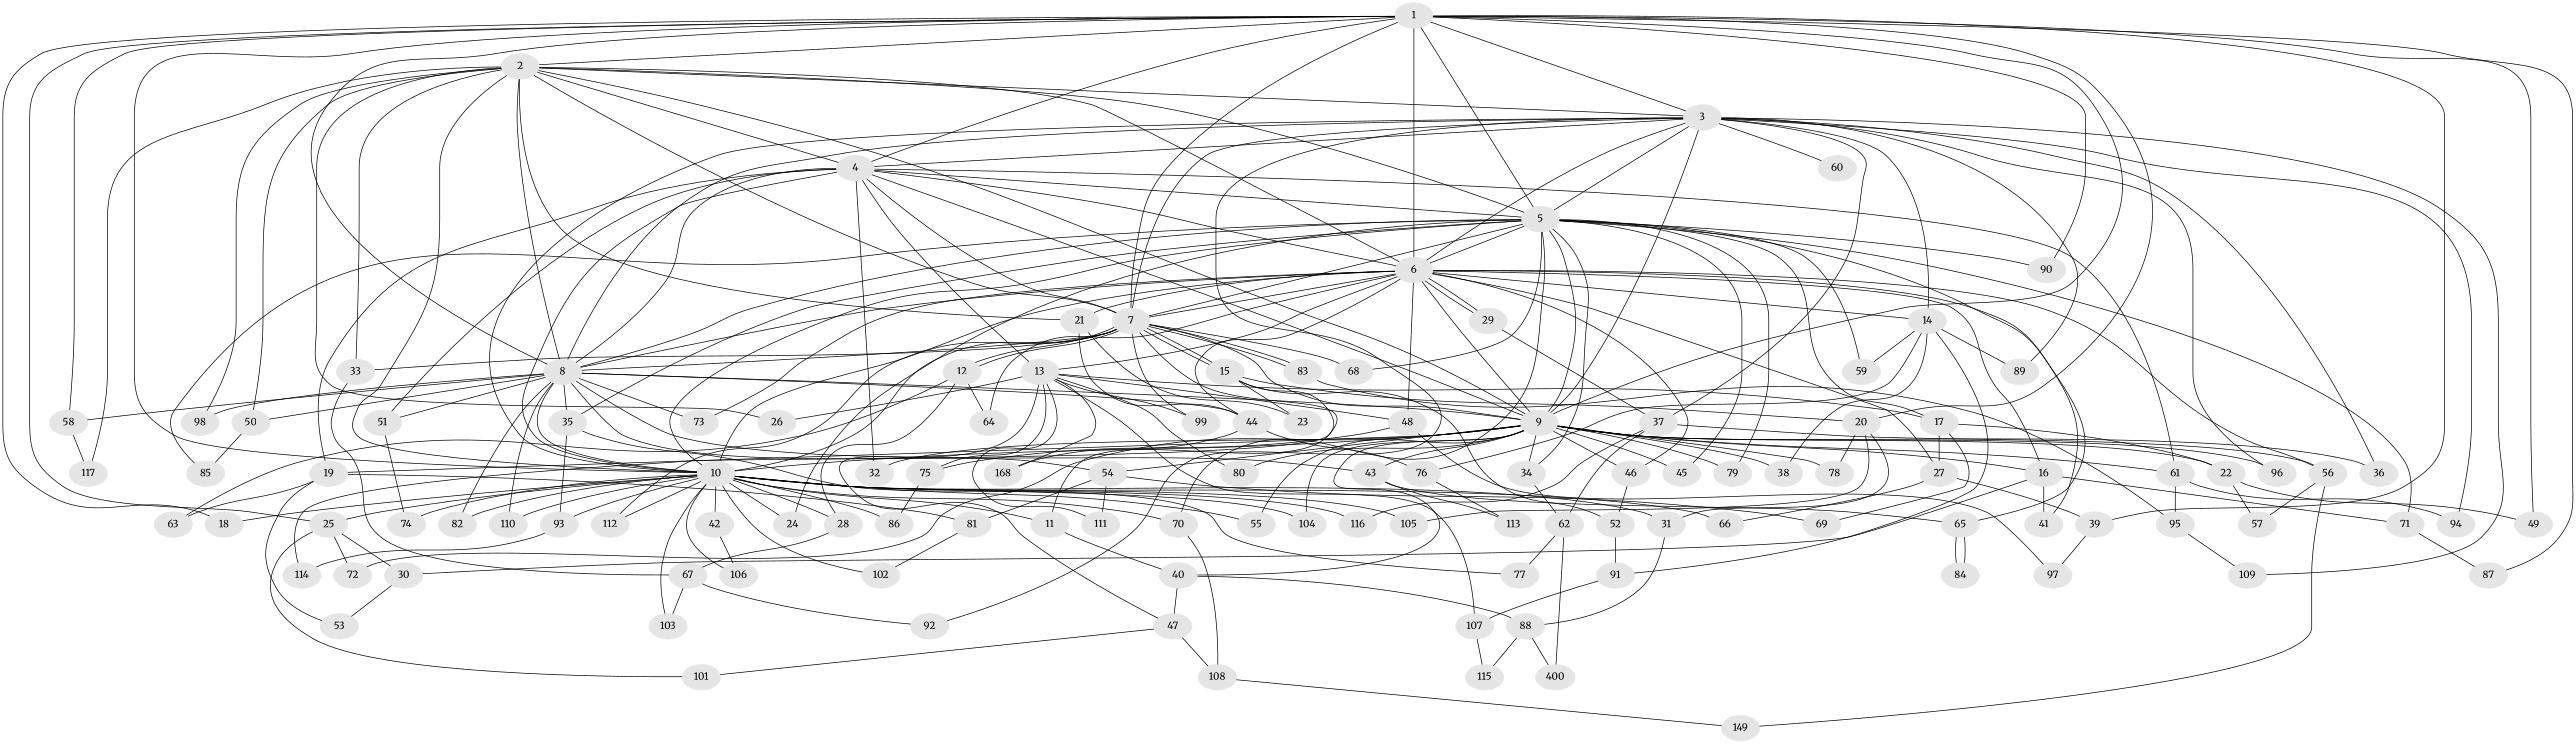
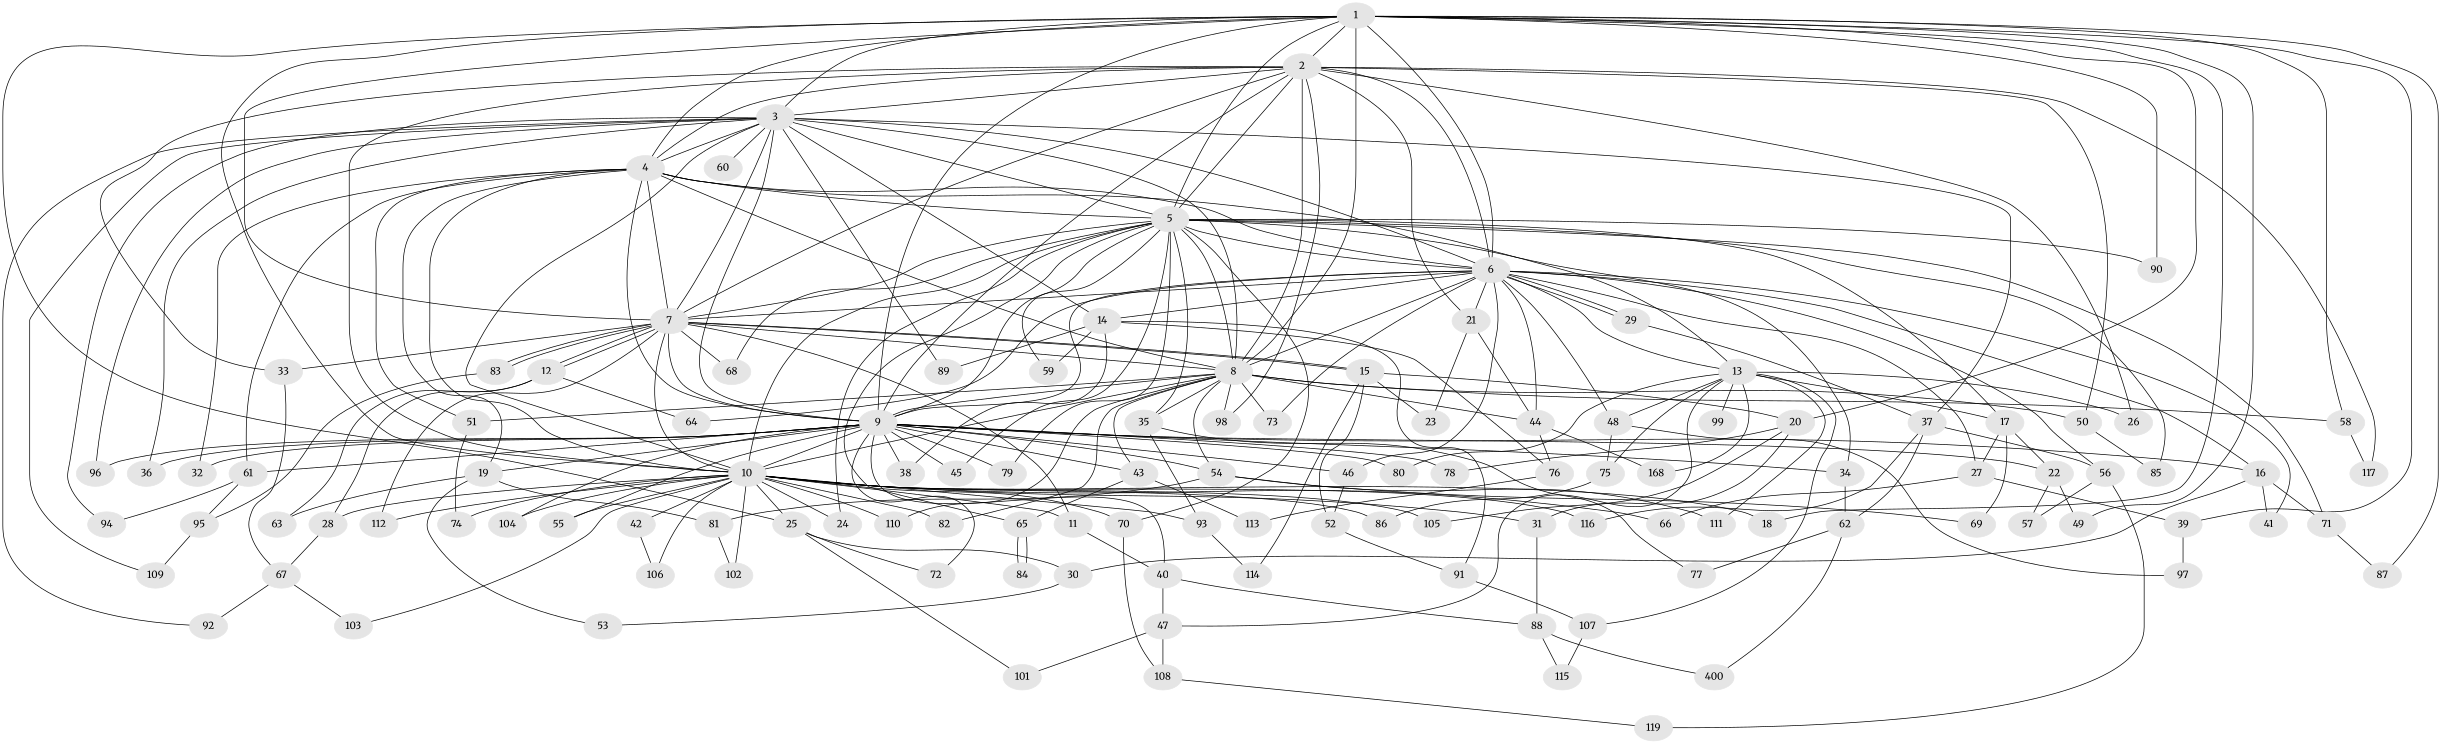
(1053, 308) -> none
(1144, 375) -> none
(1740, 728) -> (1654, 728)
